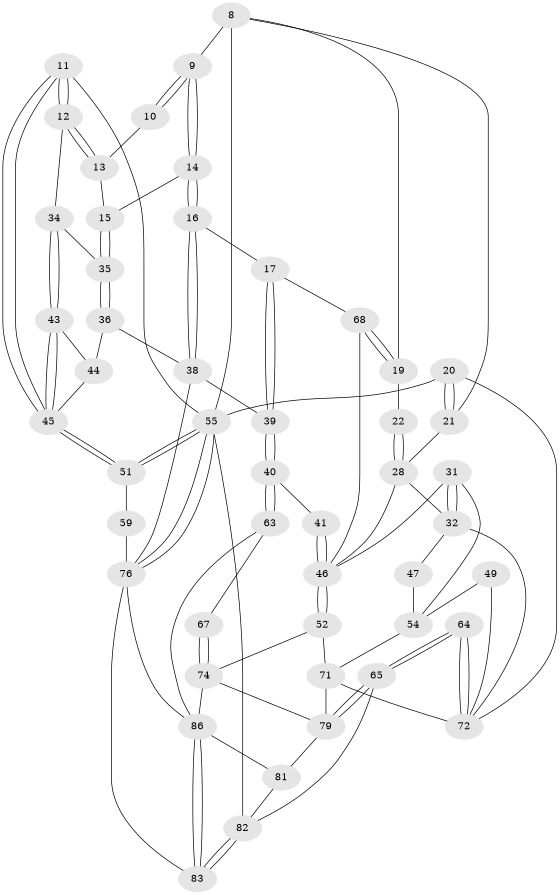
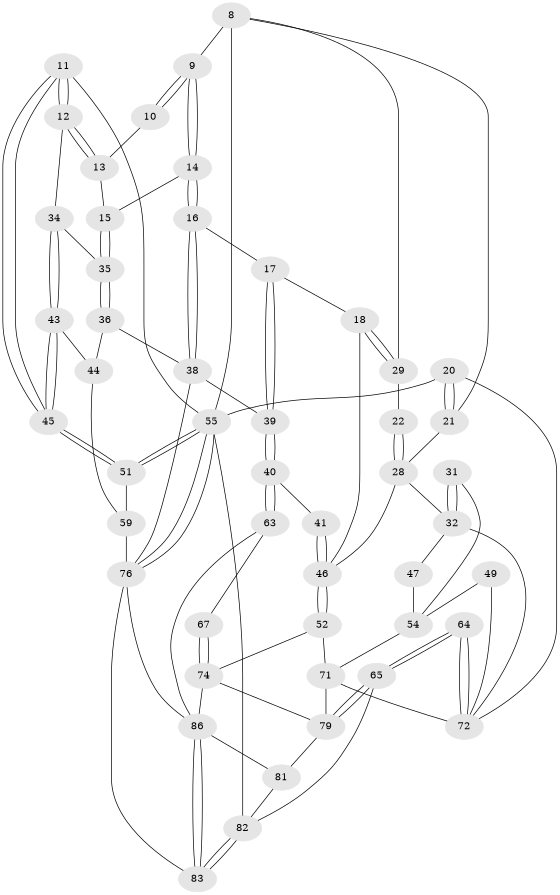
(360, 320) -> (360, 320)
(399, 371) -> (399, 371)
(71, 397) -> (92, 441)
(394, 530) -> none
